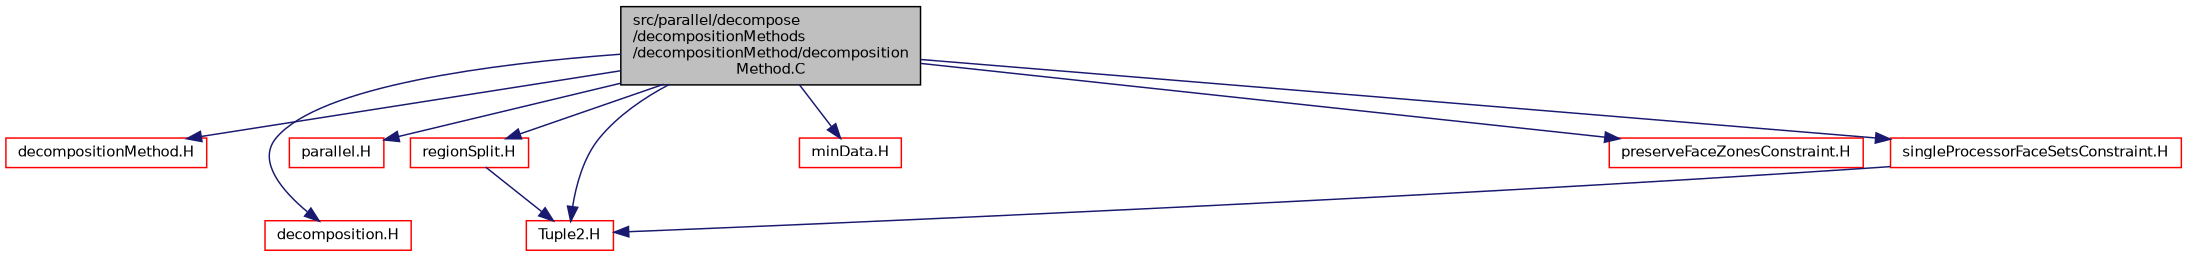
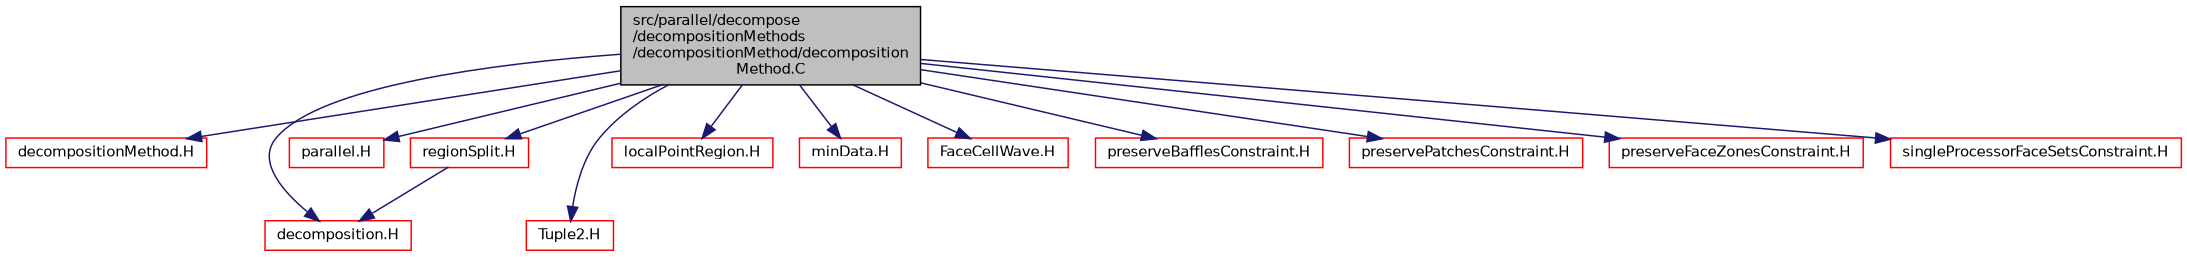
none -> (692, 153)
none -> (998, 153)
none -> (1209, 153)
none -> (1466, 153)
(514, 189) -> (410, 190)
(1260, 203) -> none
